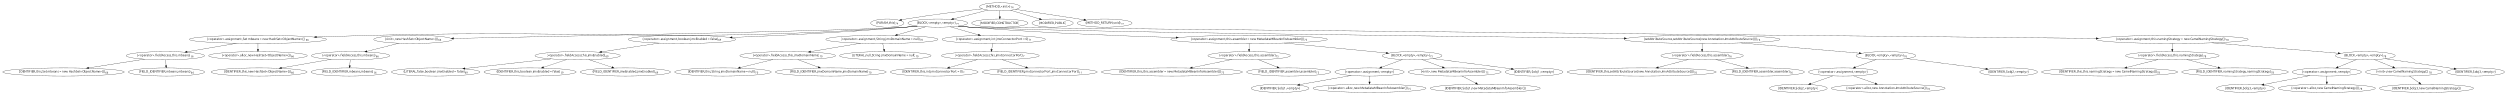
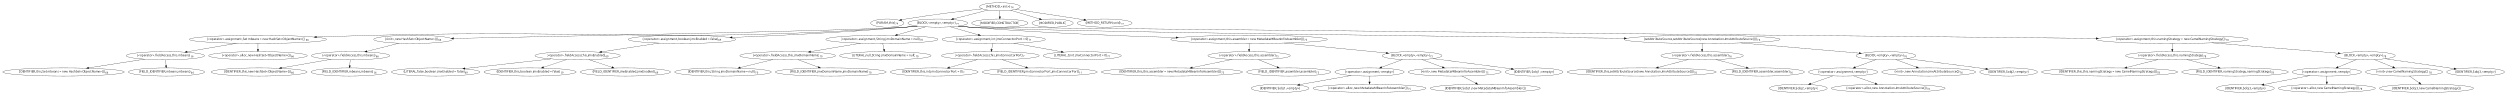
none -> (1082, 56)
none -> (1929, 72)
